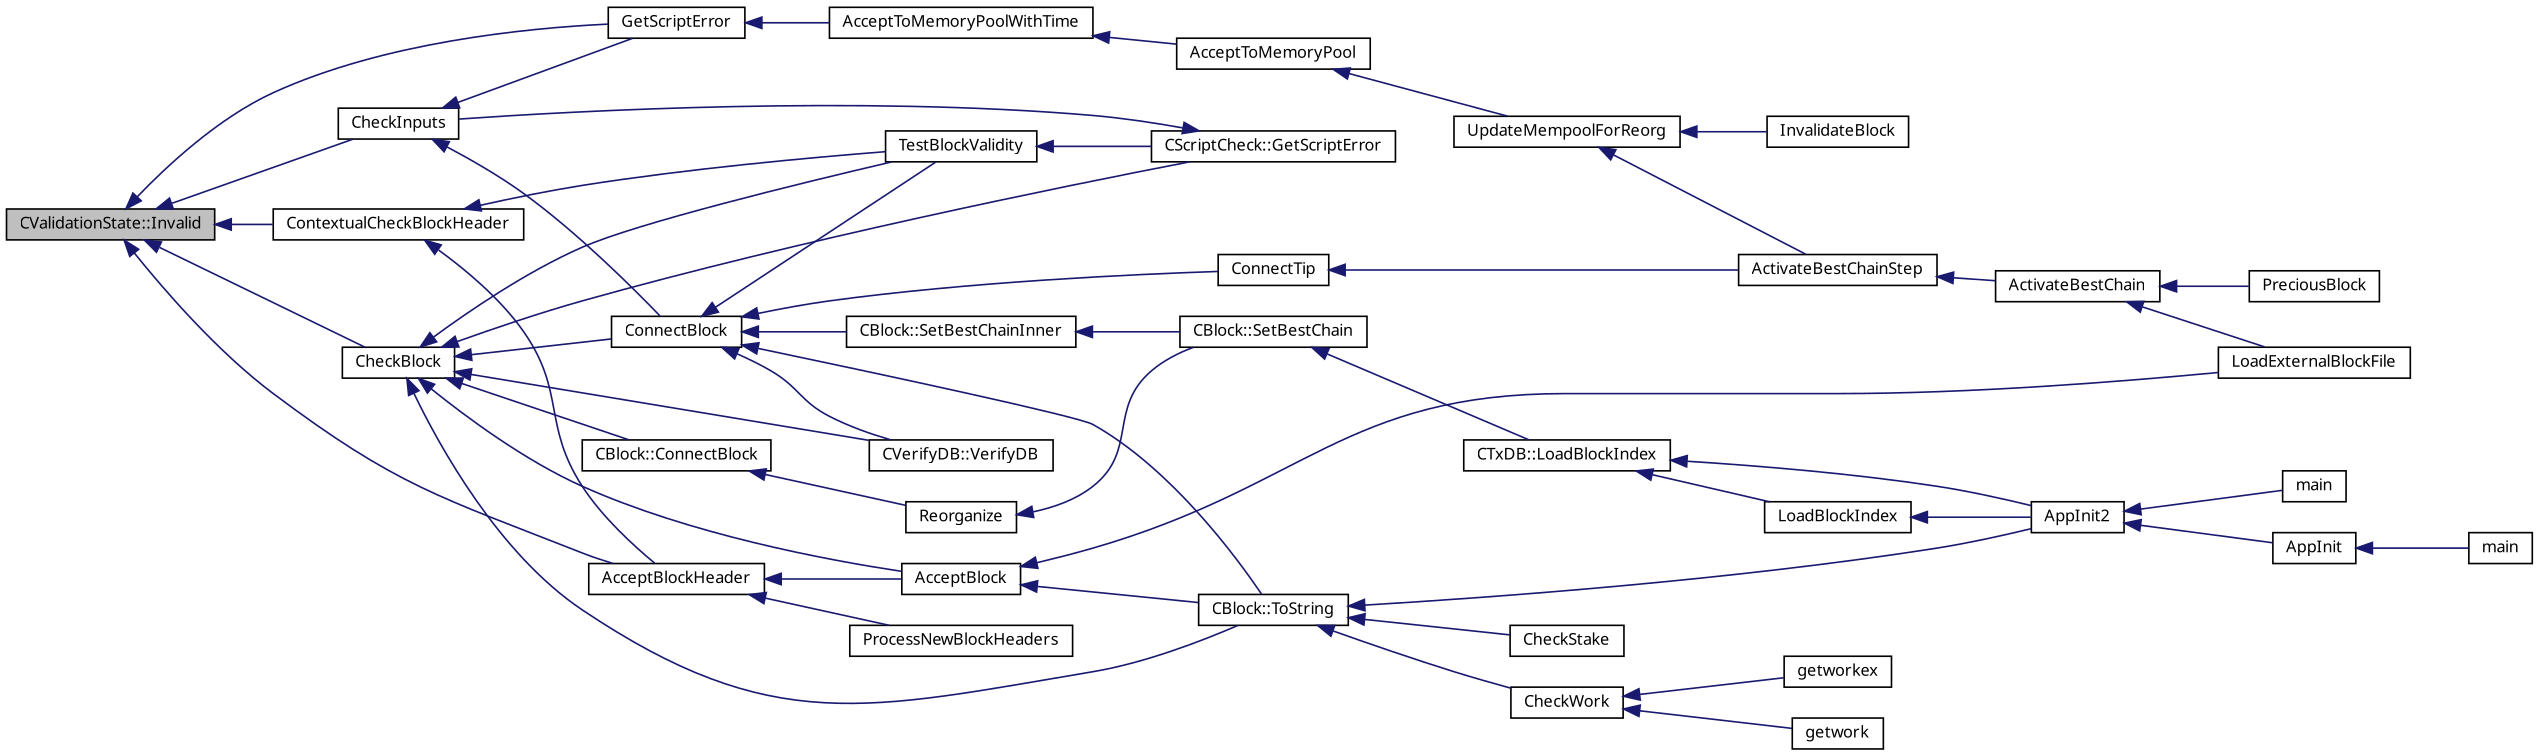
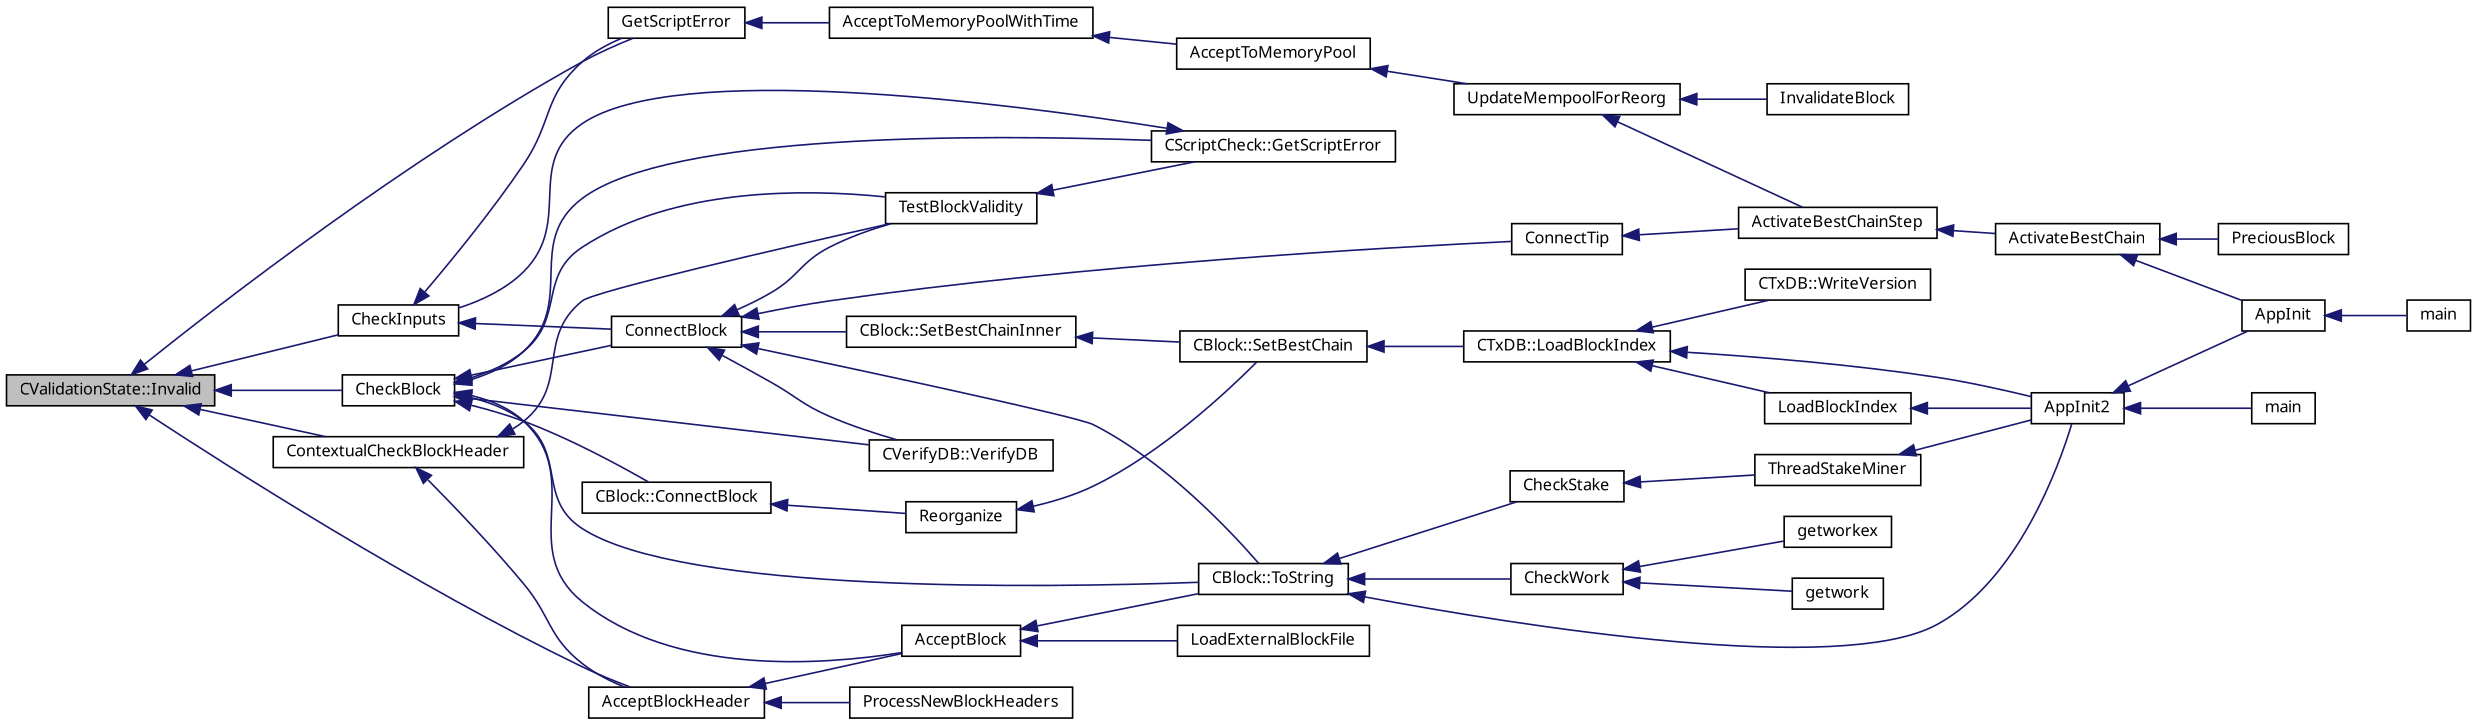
none -> (1838, 285)
(2204, 327) -> (2189, 280)
none -> (1838, 470)
